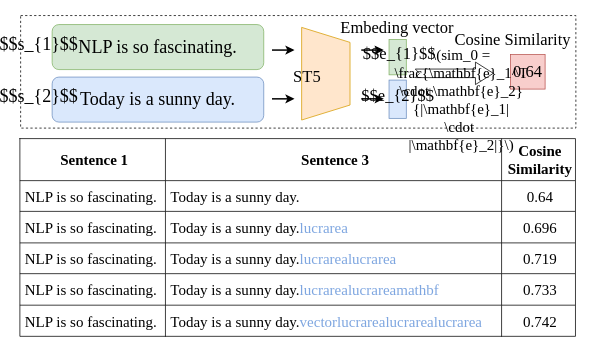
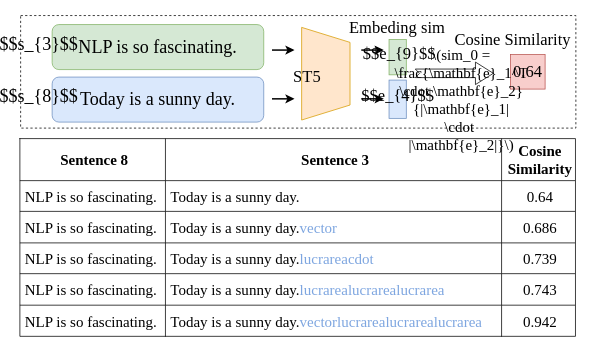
(397, 28) -> (397, 28)
(39, 45) -> (39, 45)
(399, 54) -> (399, 54)
(39, 96) -> (39, 96)
(398, 96) -> (398, 96)
(95, 159) -> (95, 159)
(279, 227) -> (272, 227)
(540, 227) -> (540, 227)
(310, 258) -> (296, 258)
(540, 258) -> (540, 258)
(336, 289) -> (336, 289)
(540, 289) -> (540, 289)
(540, 321) -> (540, 321)
